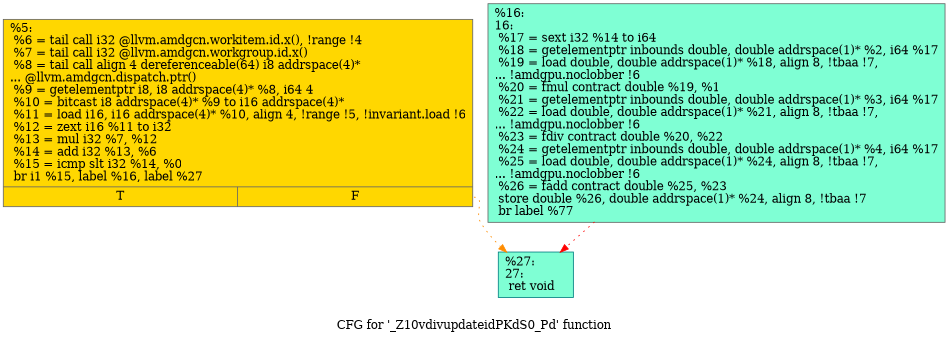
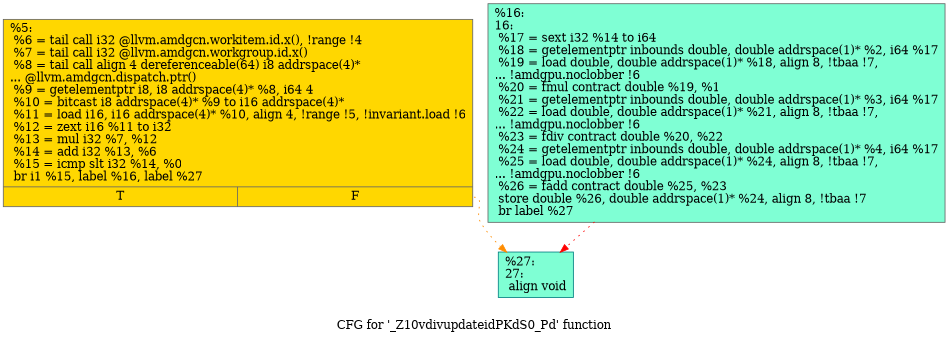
(534, 212) -> (534, 212)
(530, 287) -> (536, 287)
